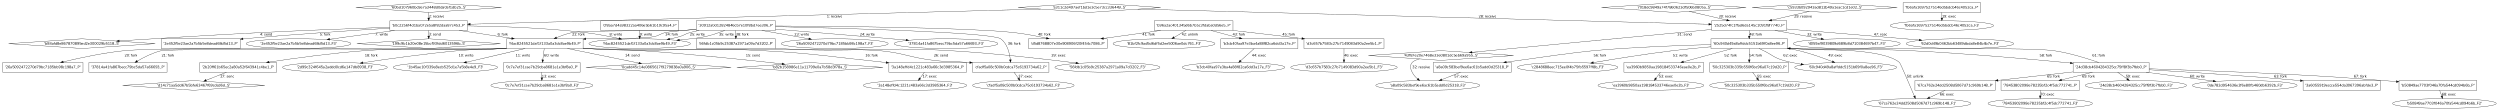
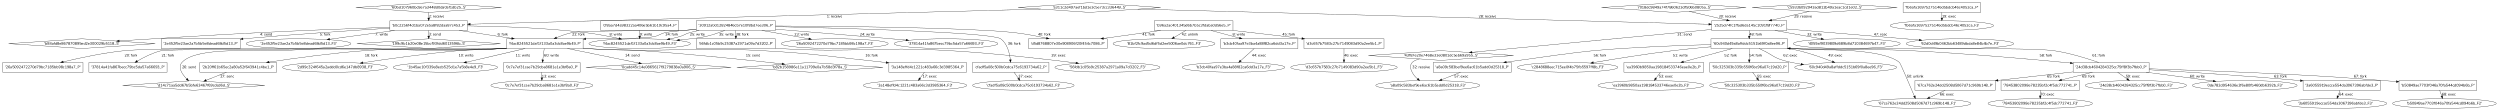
(1239, 35) -> (1239, 35)
(767, 49) -> (273, 51)
none -> (2335, 103)
